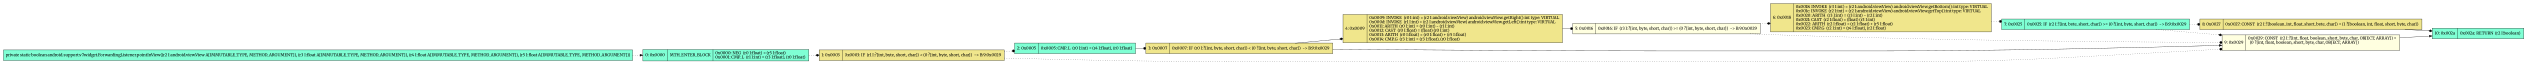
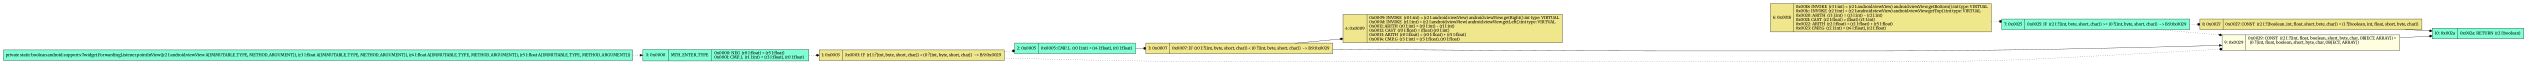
(1666, 29) -> none
(2414, 37) -> (2414, 37)
(690, 55) -> (690, 55)
